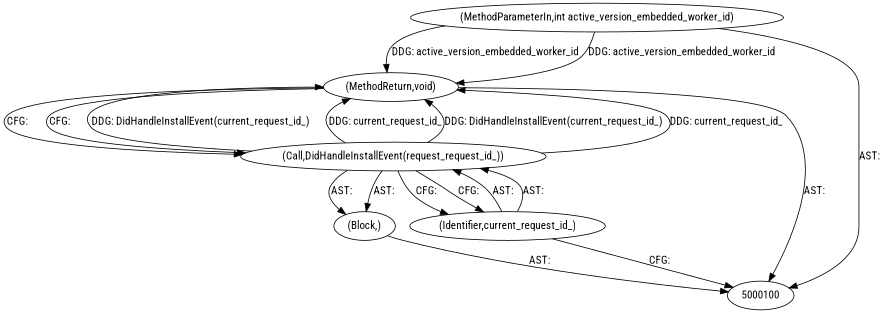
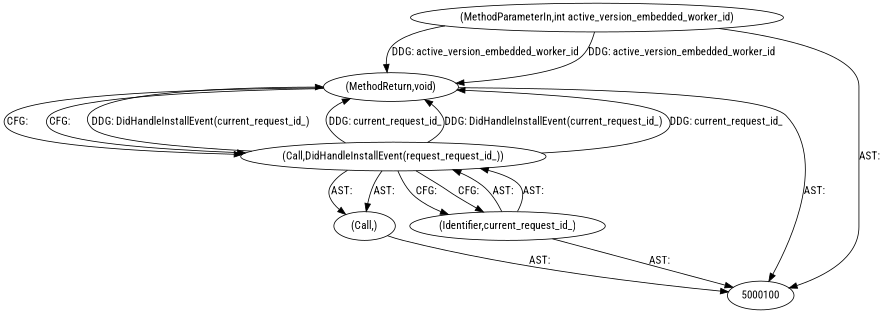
(365, 226) -> (365, 226)
(661, 261) -> (661, 261)
